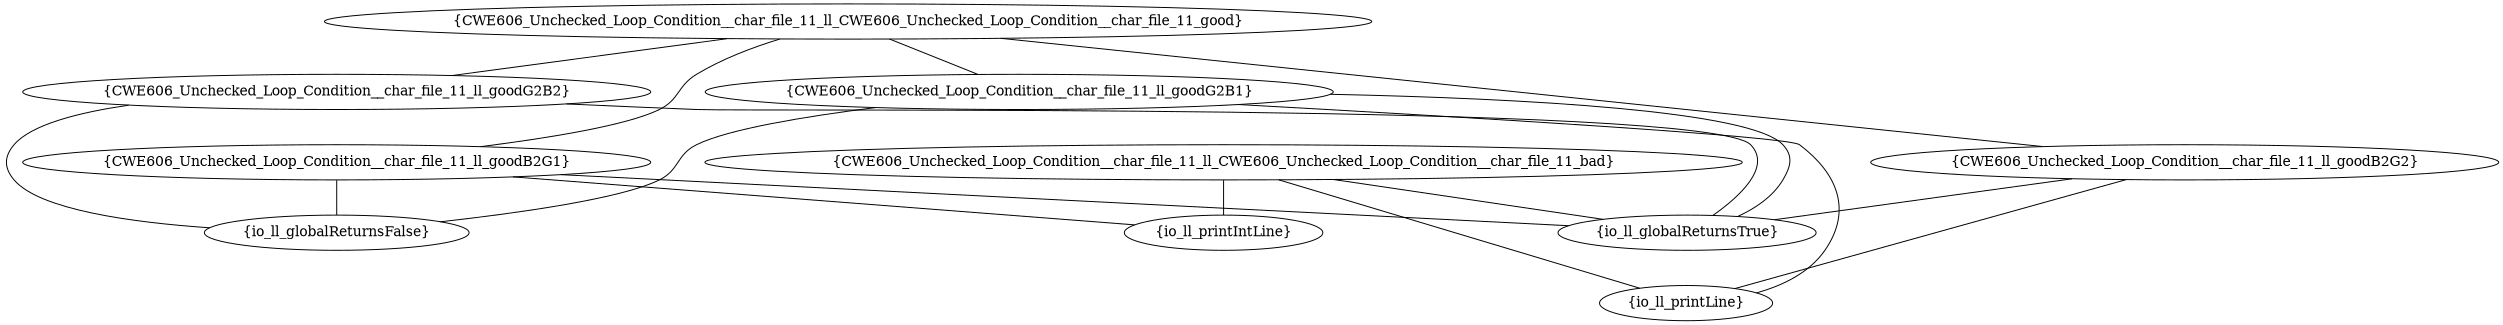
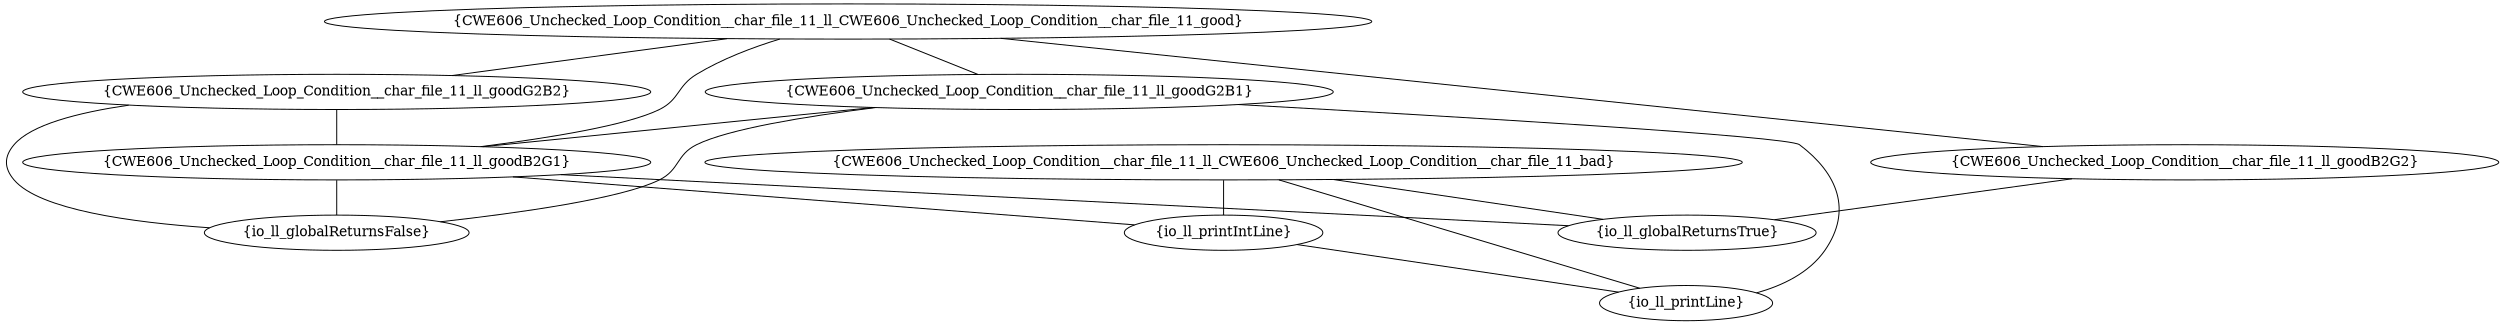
(1608, 108) -> (678, 127)
(1205, 112) -> (337, 127)
(1930, 234) -> (1458, 268)
